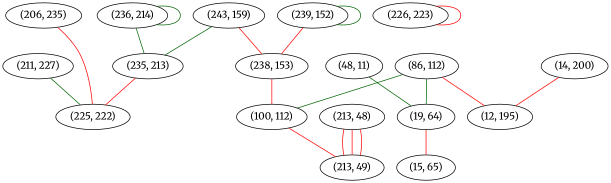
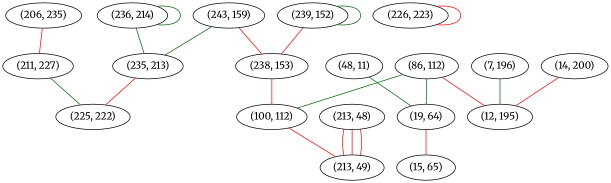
(83, 62) -> (41, 41)
none -> (500, 66)
